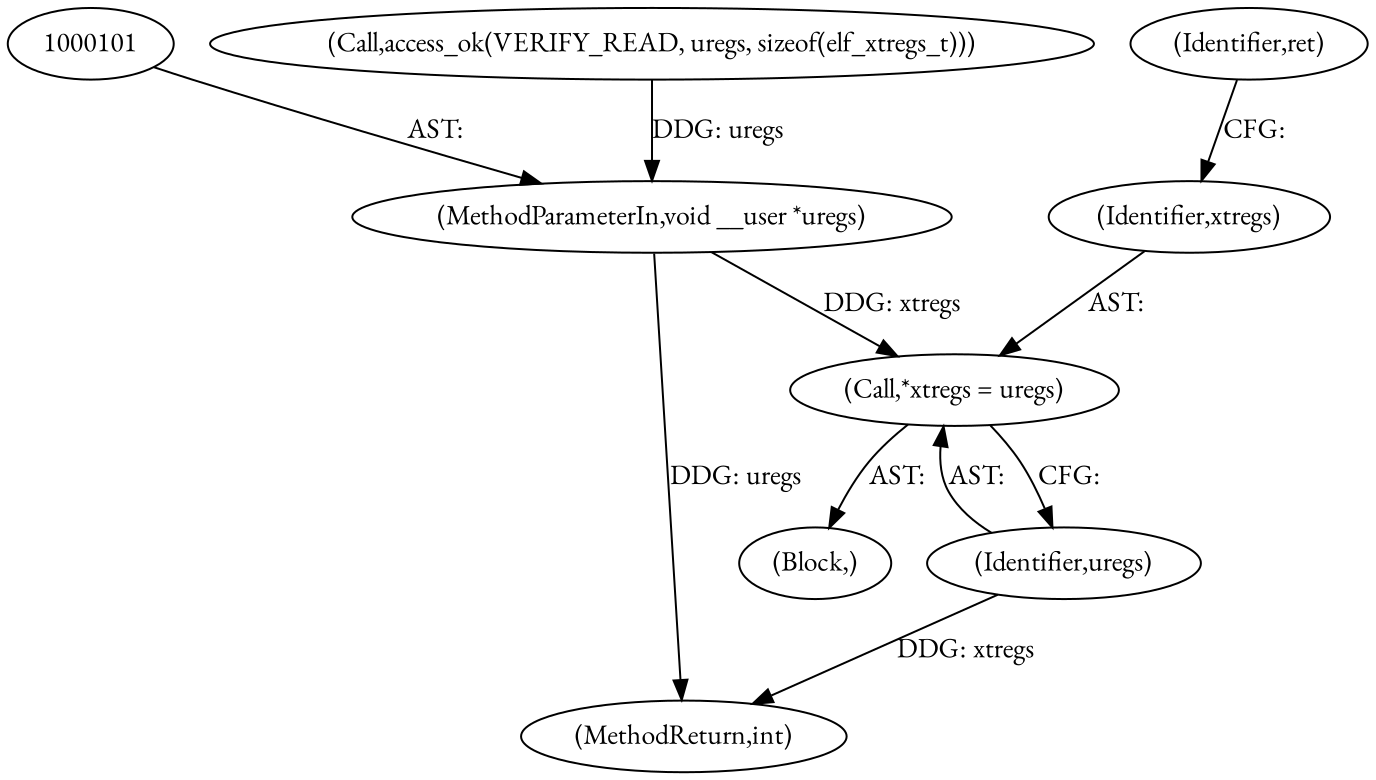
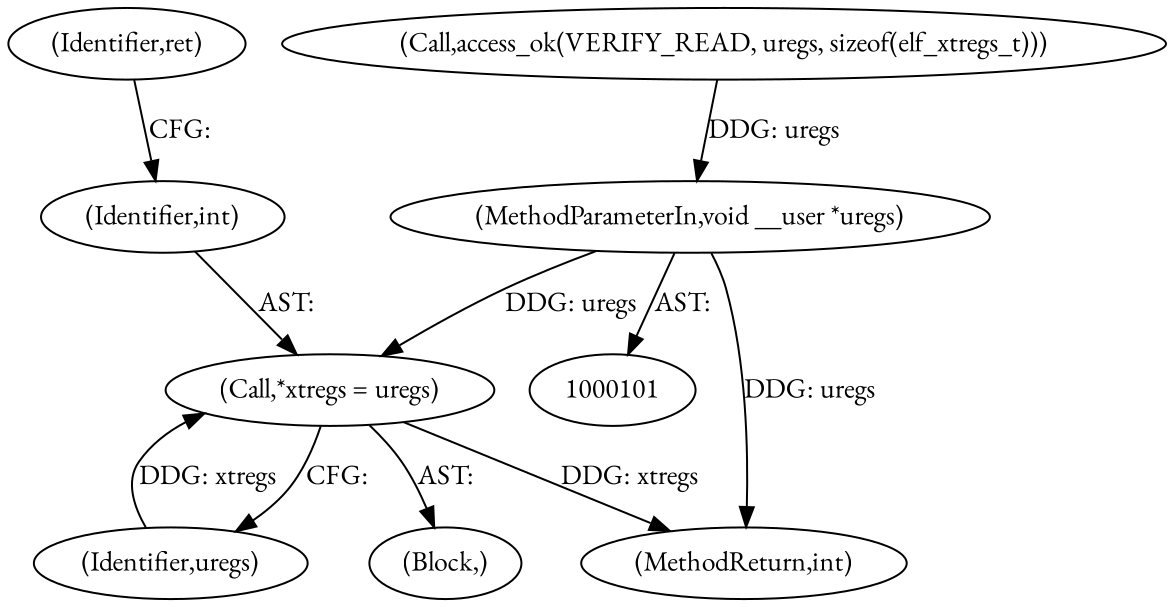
(338, 124) -> (656, 295)
(1189, 217) -> (163, 217)
(893, 304) -> (572, 304)
(980, 477) -> (209, 477)
(885, 645) -> (527, 473)
